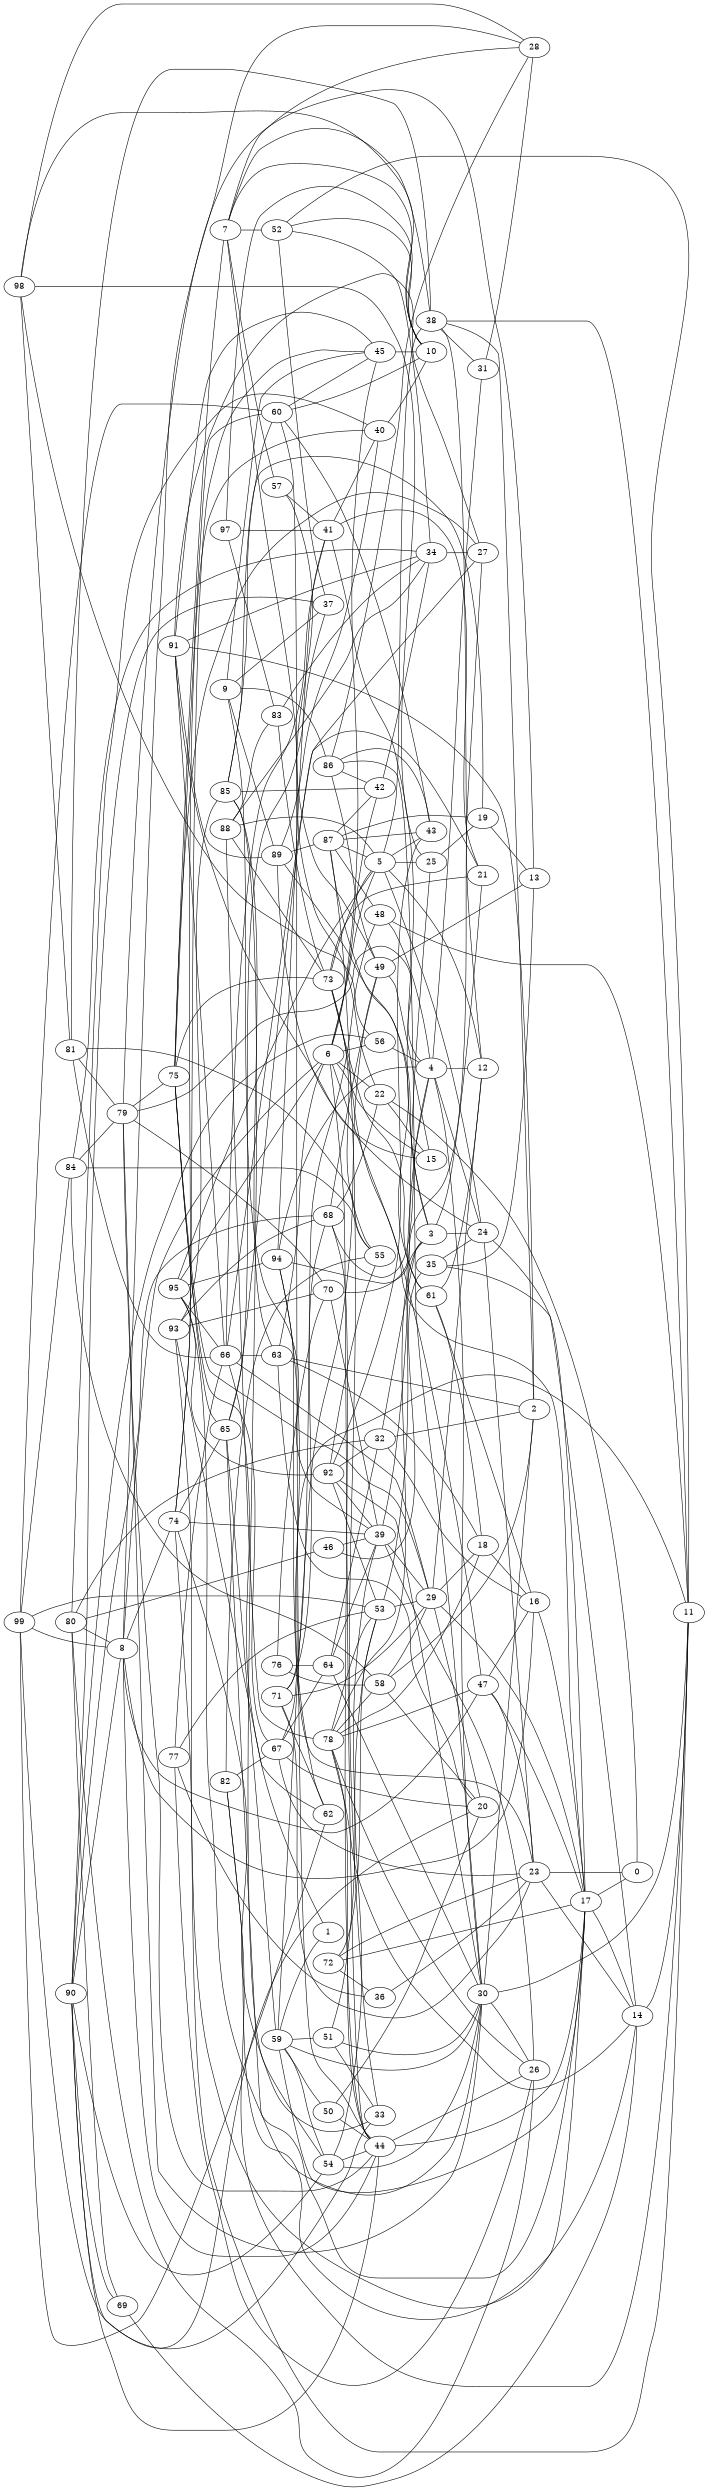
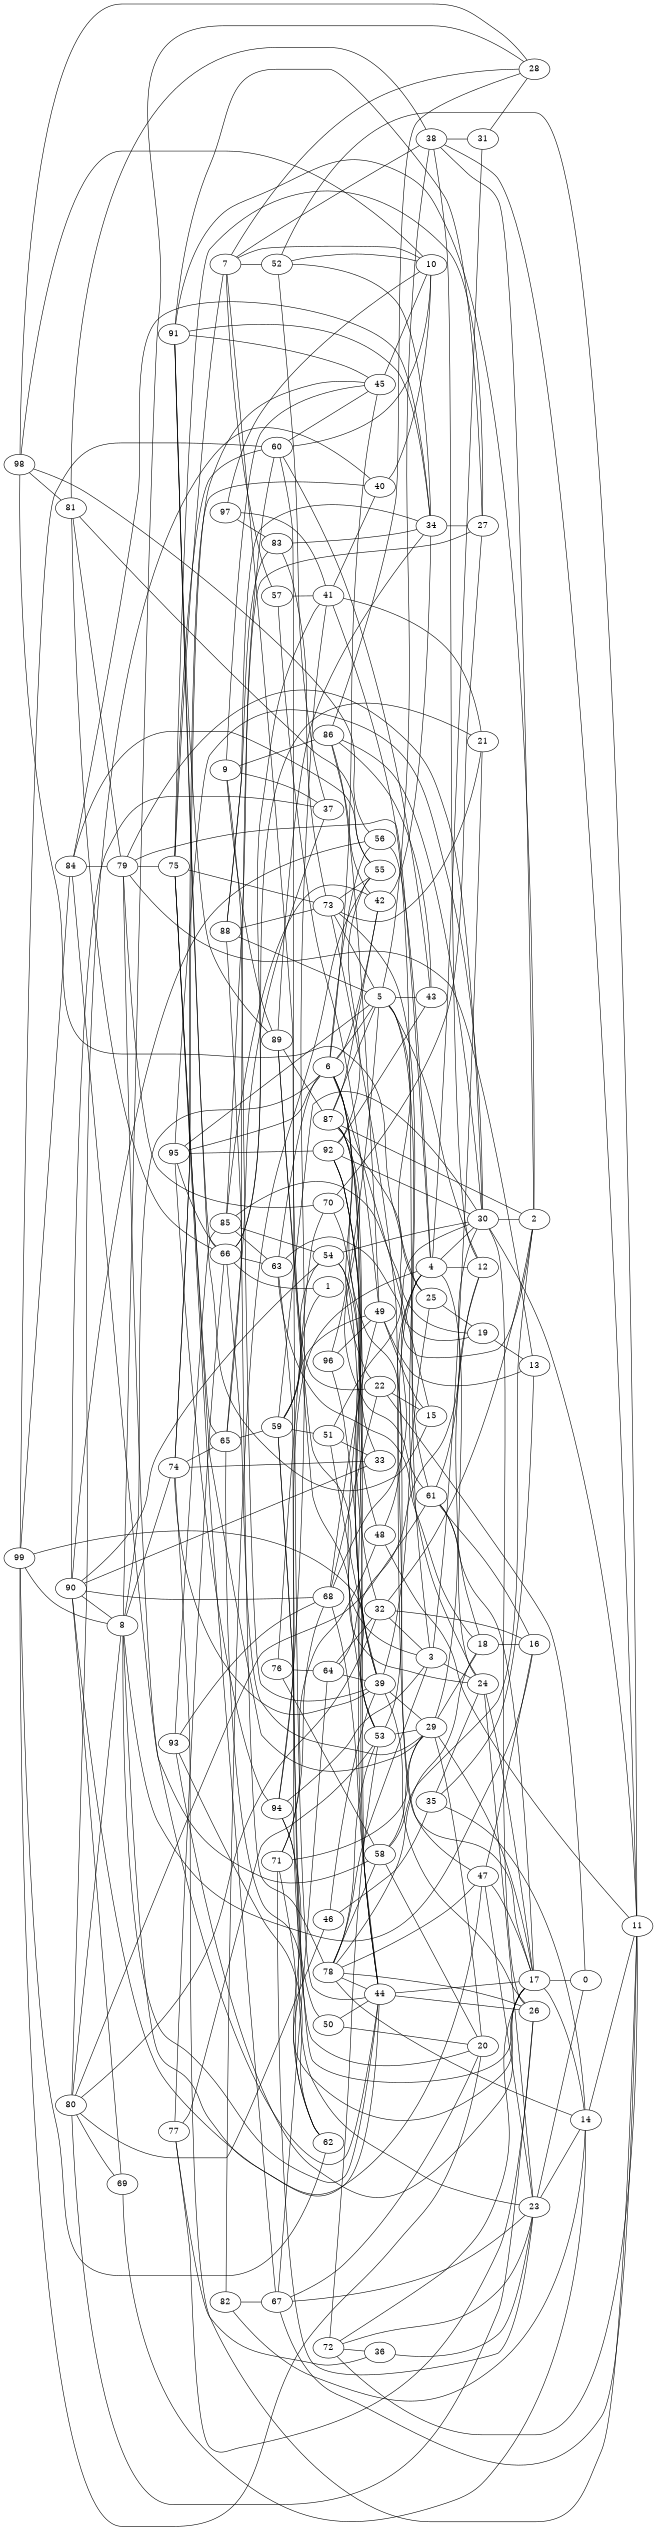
(336, 645) -> (301, 780)
(380, 836) -> (431, 1170)
(236, 1314) -> none
none -> (328, 1361)
(568, 1751) -> (513, 1706)
none -> (209, 1768)
(563, 2387) -> (610, 2310)
